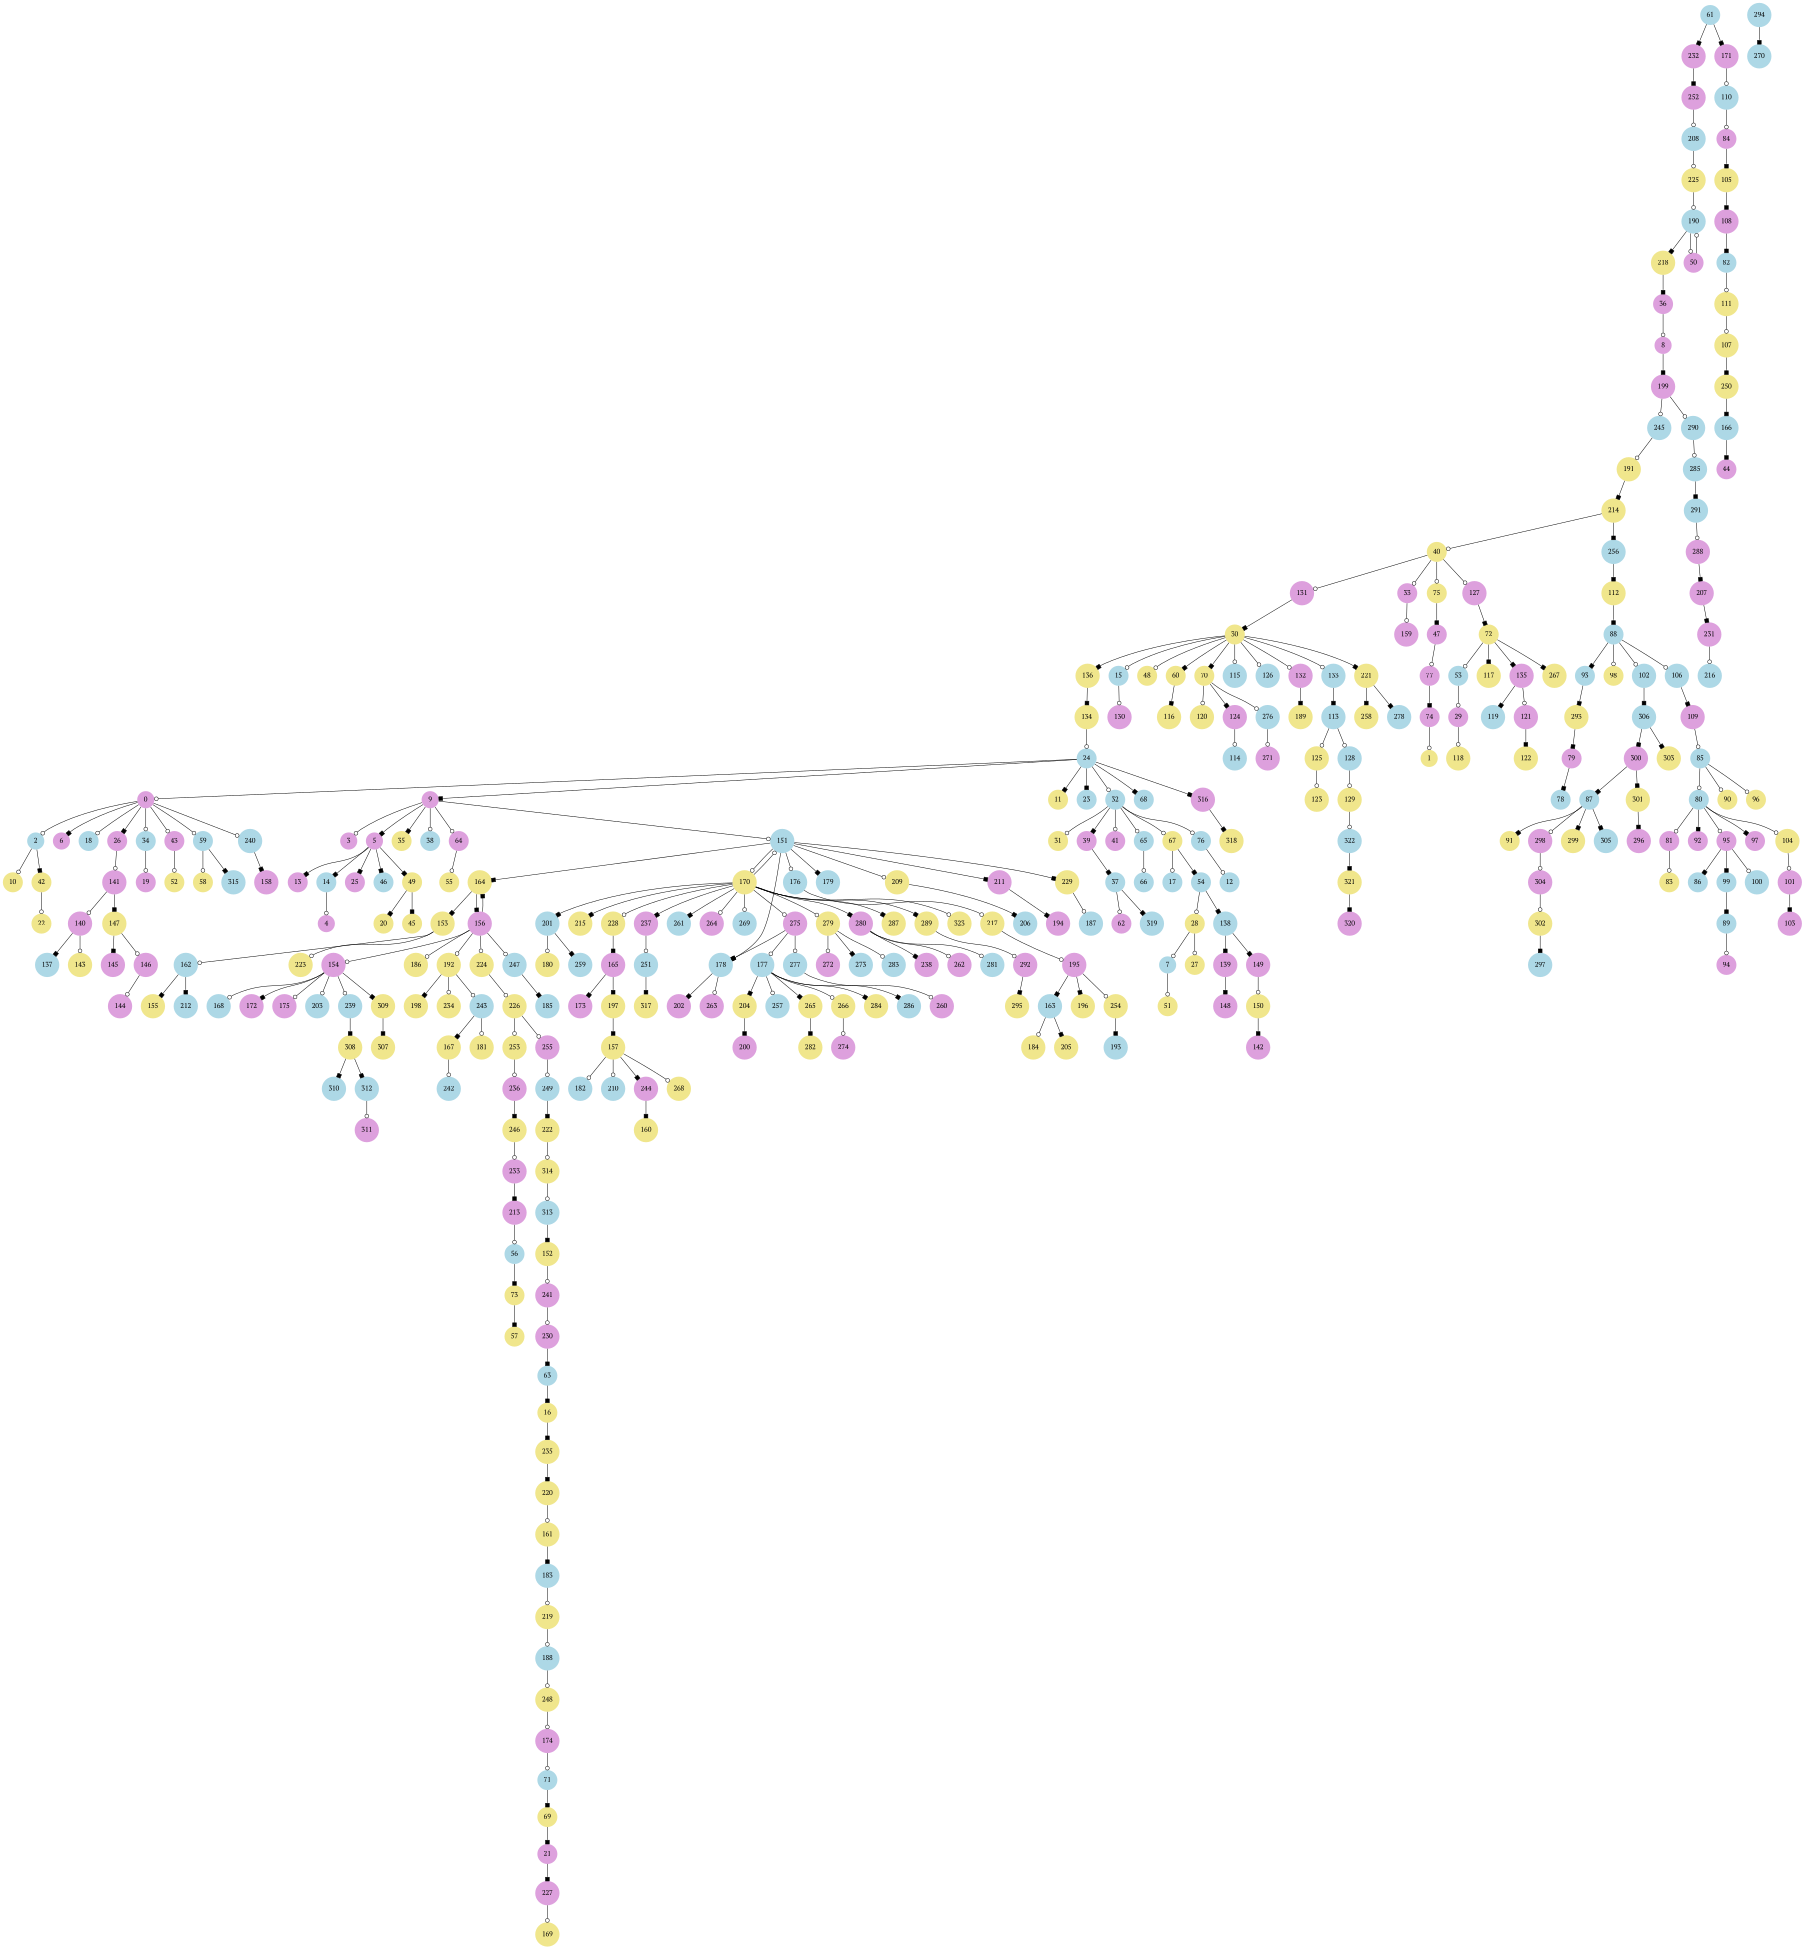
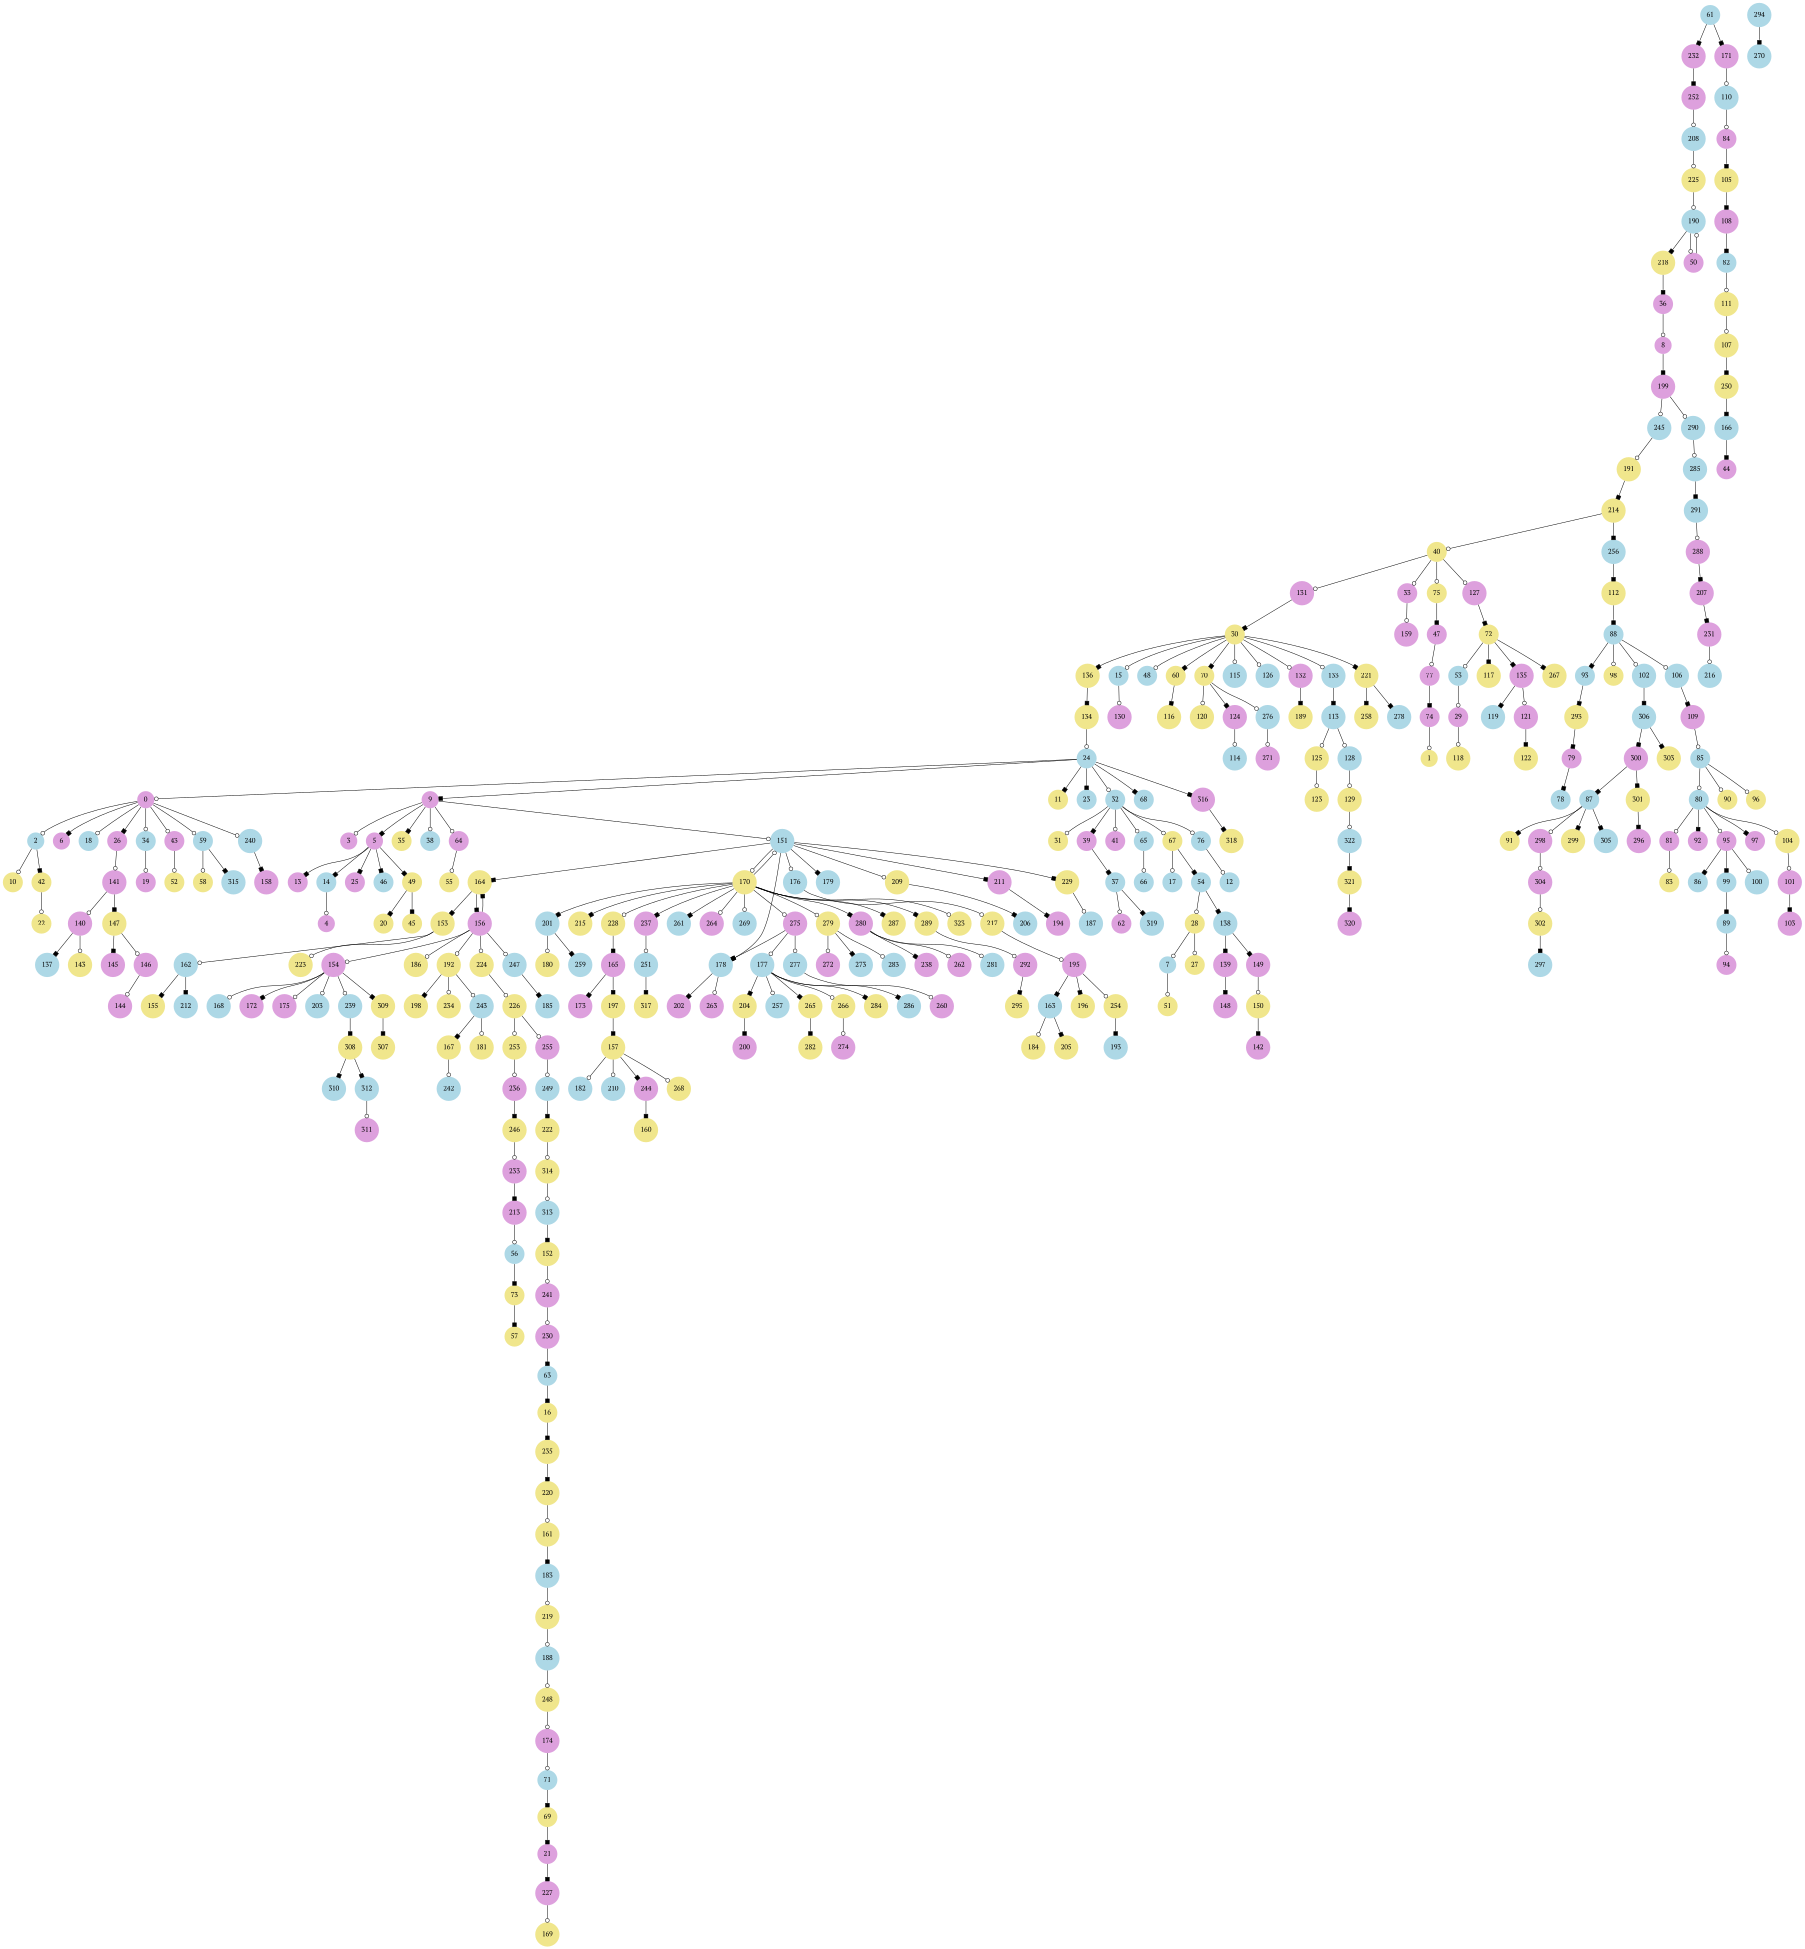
(1147, 676) -> (1147, 676)
